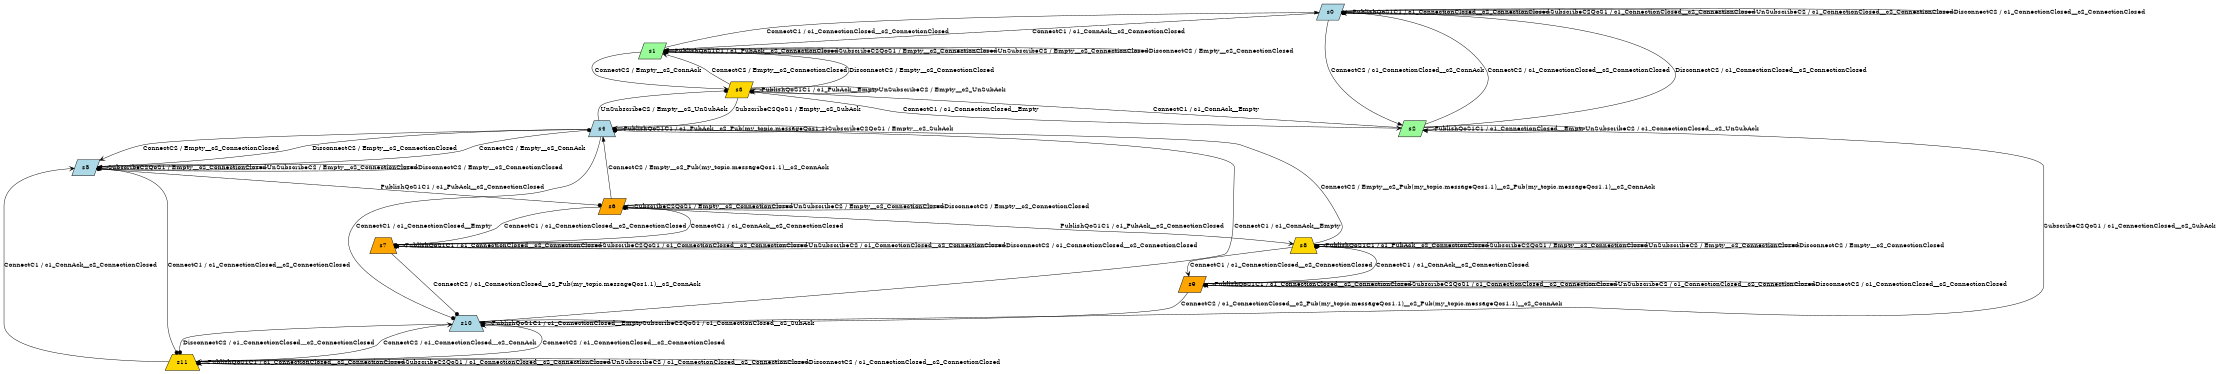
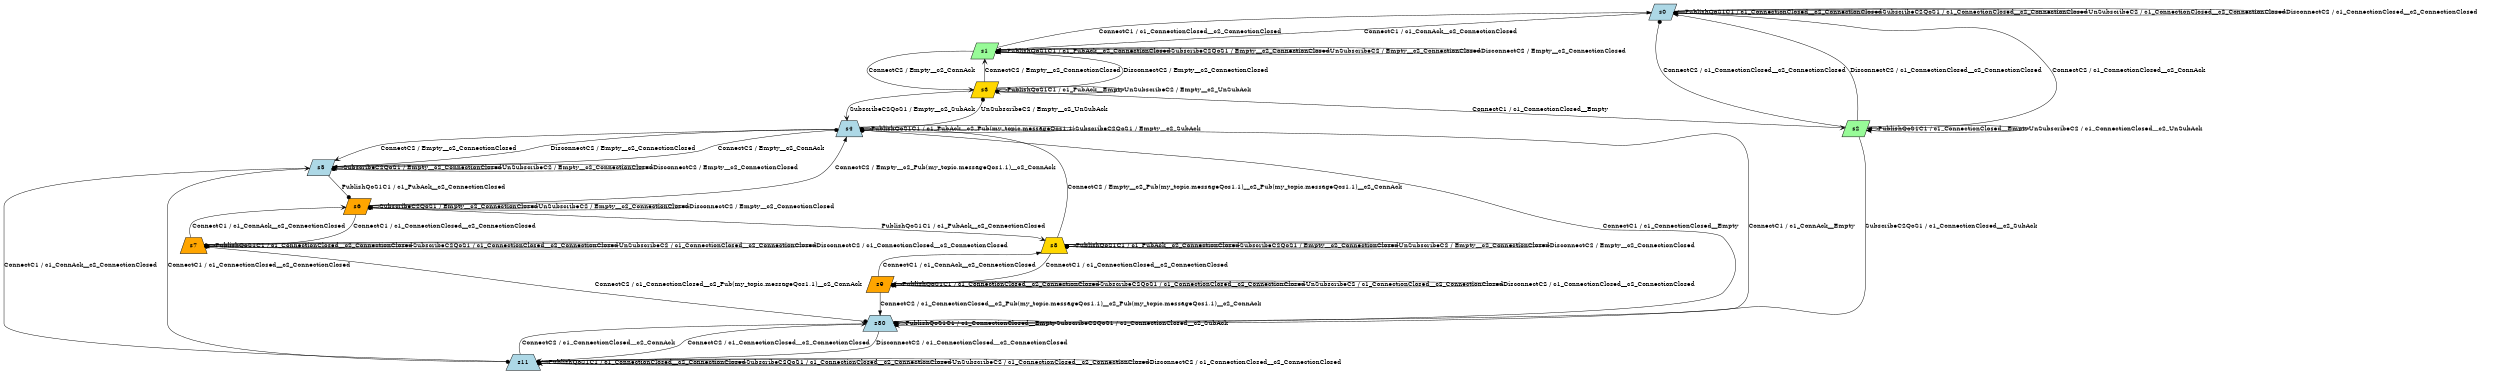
(1078, 108) -> none
(466, 323) -> (880, 323)
(182, 362) -> (523, 362)
